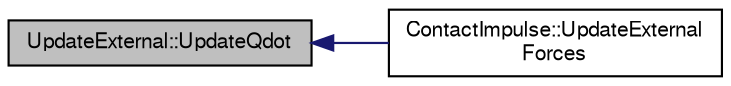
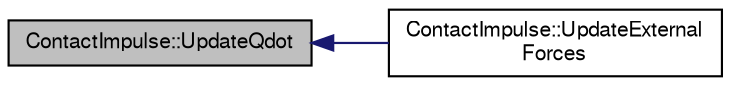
(160, 43) -> (160, 43)
